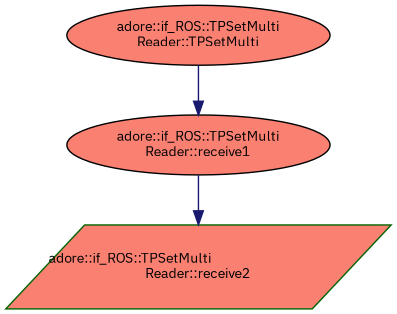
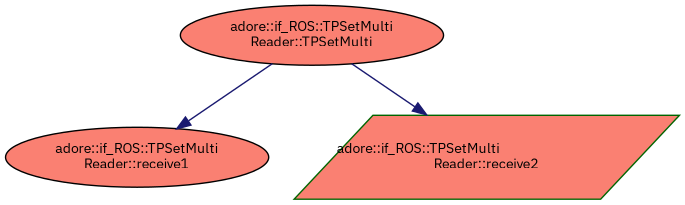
(198, 193) -> (383, 85)
